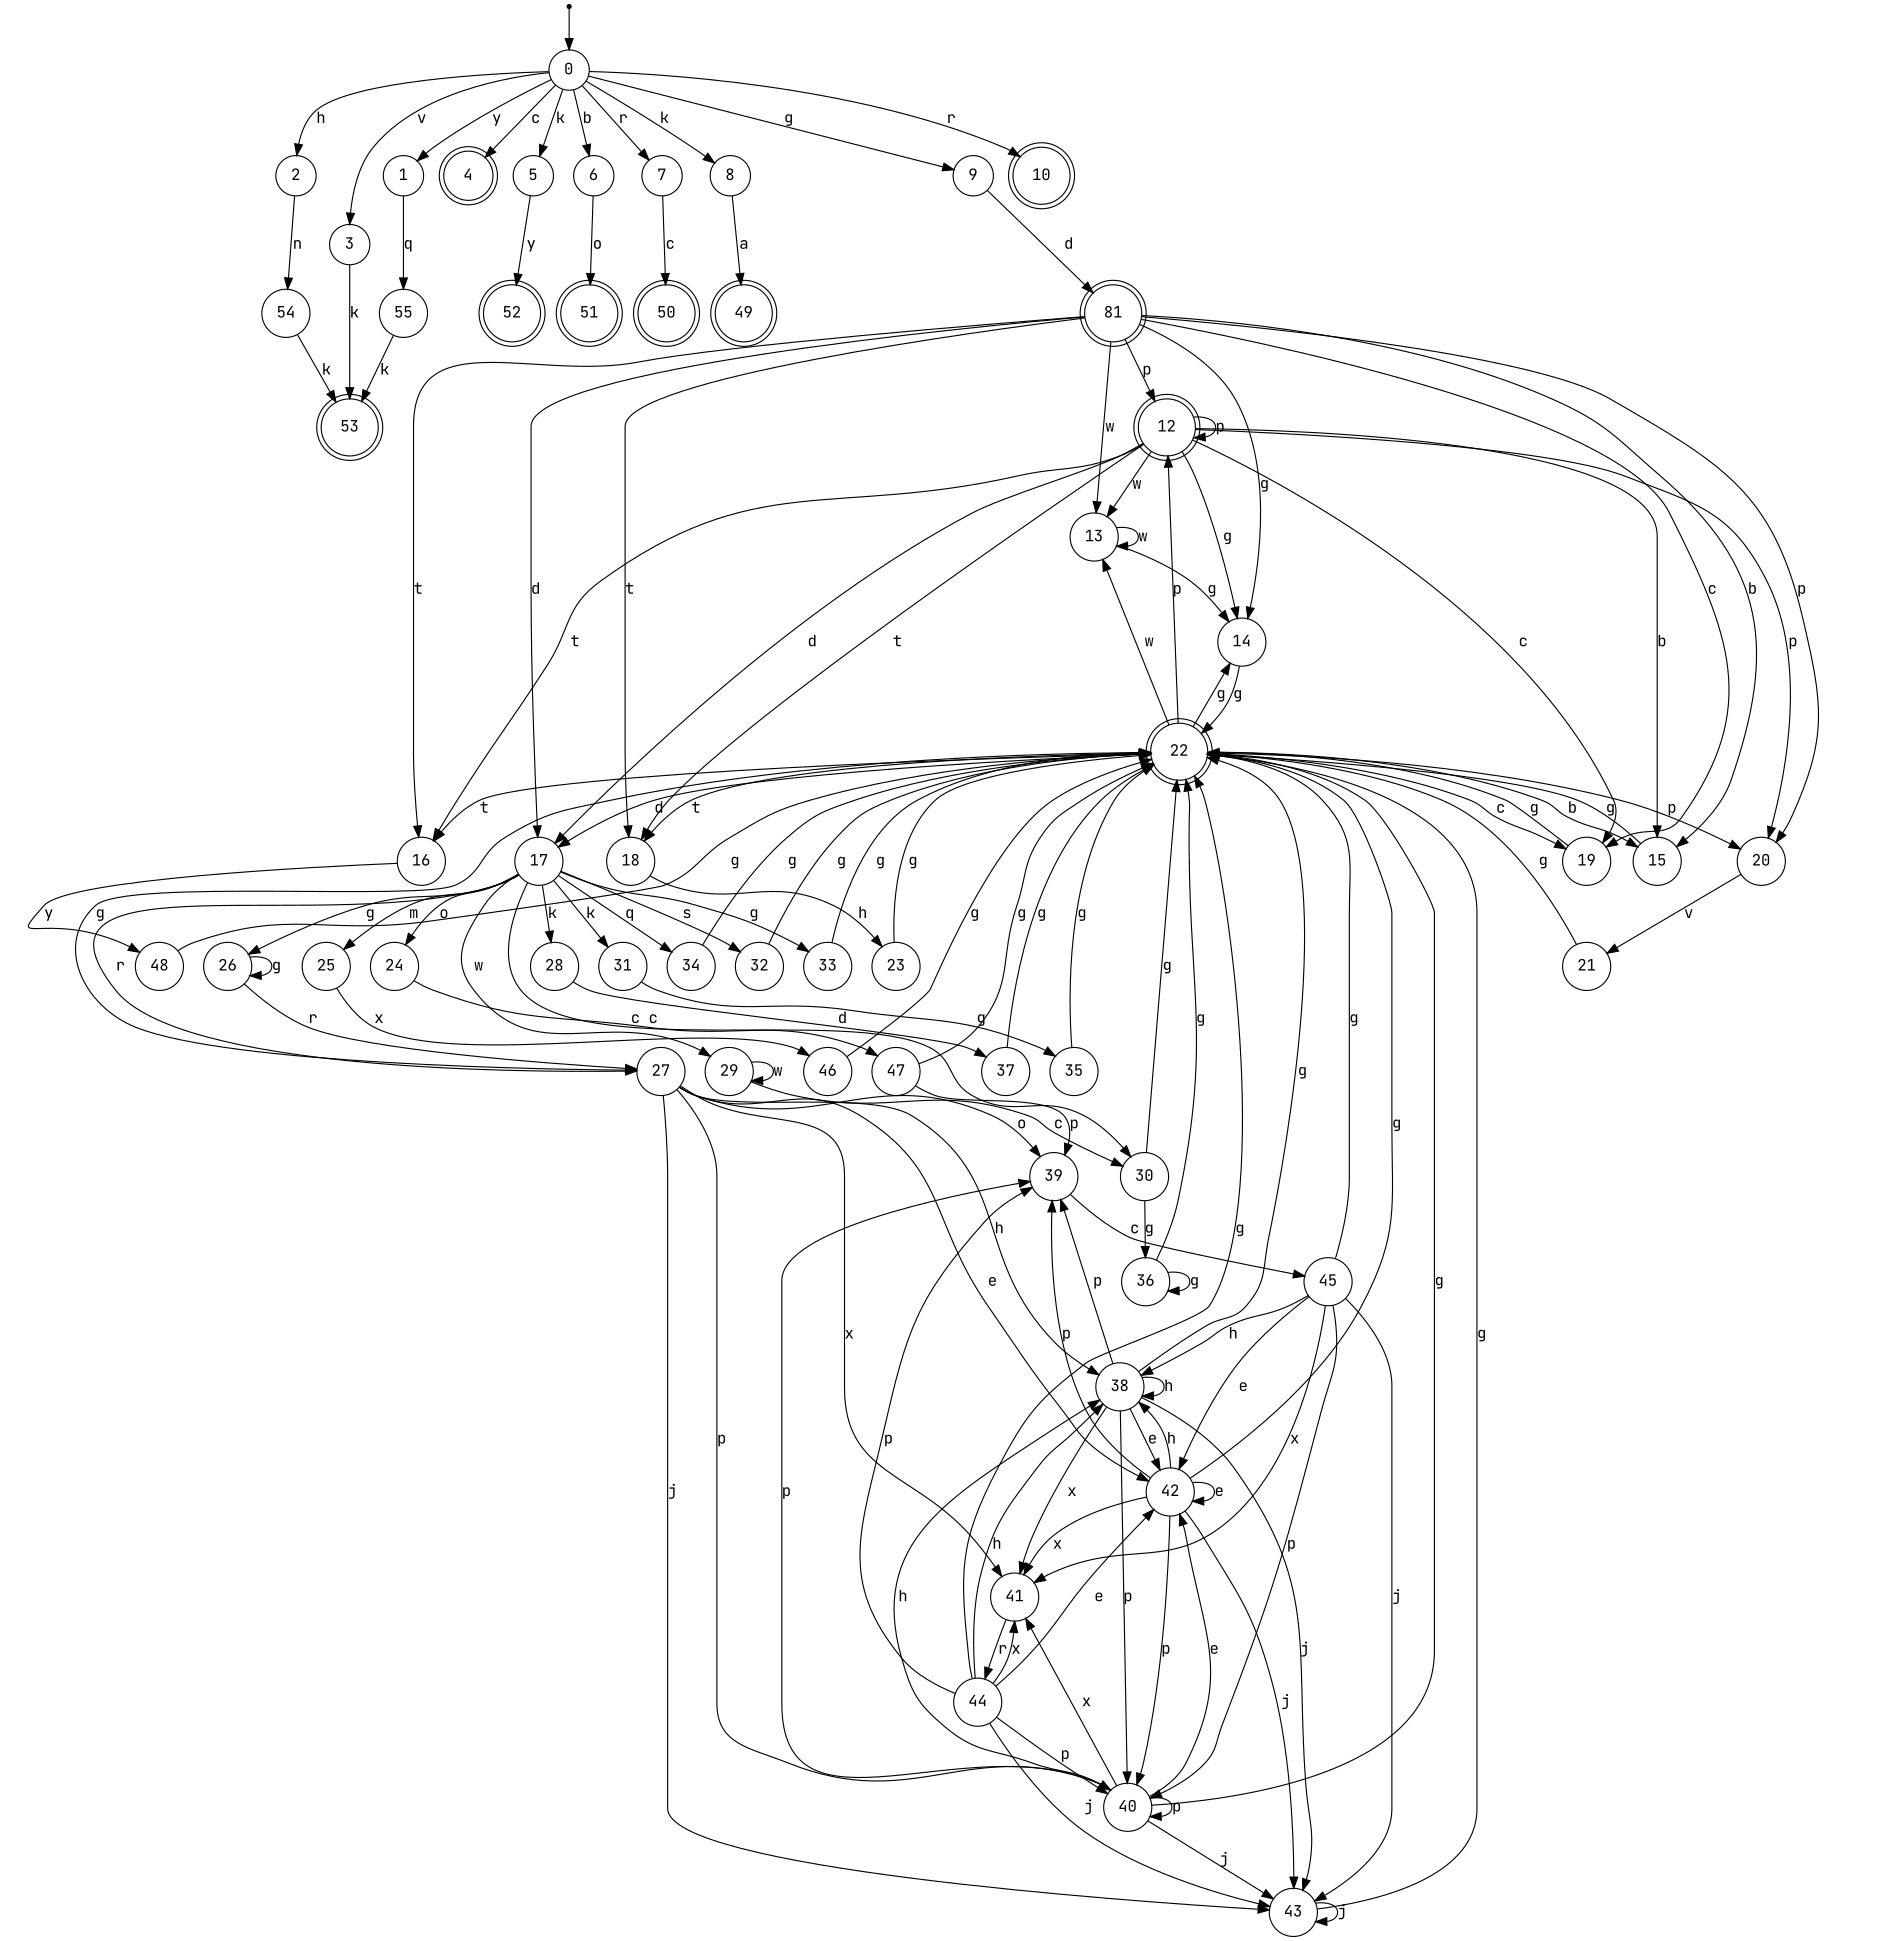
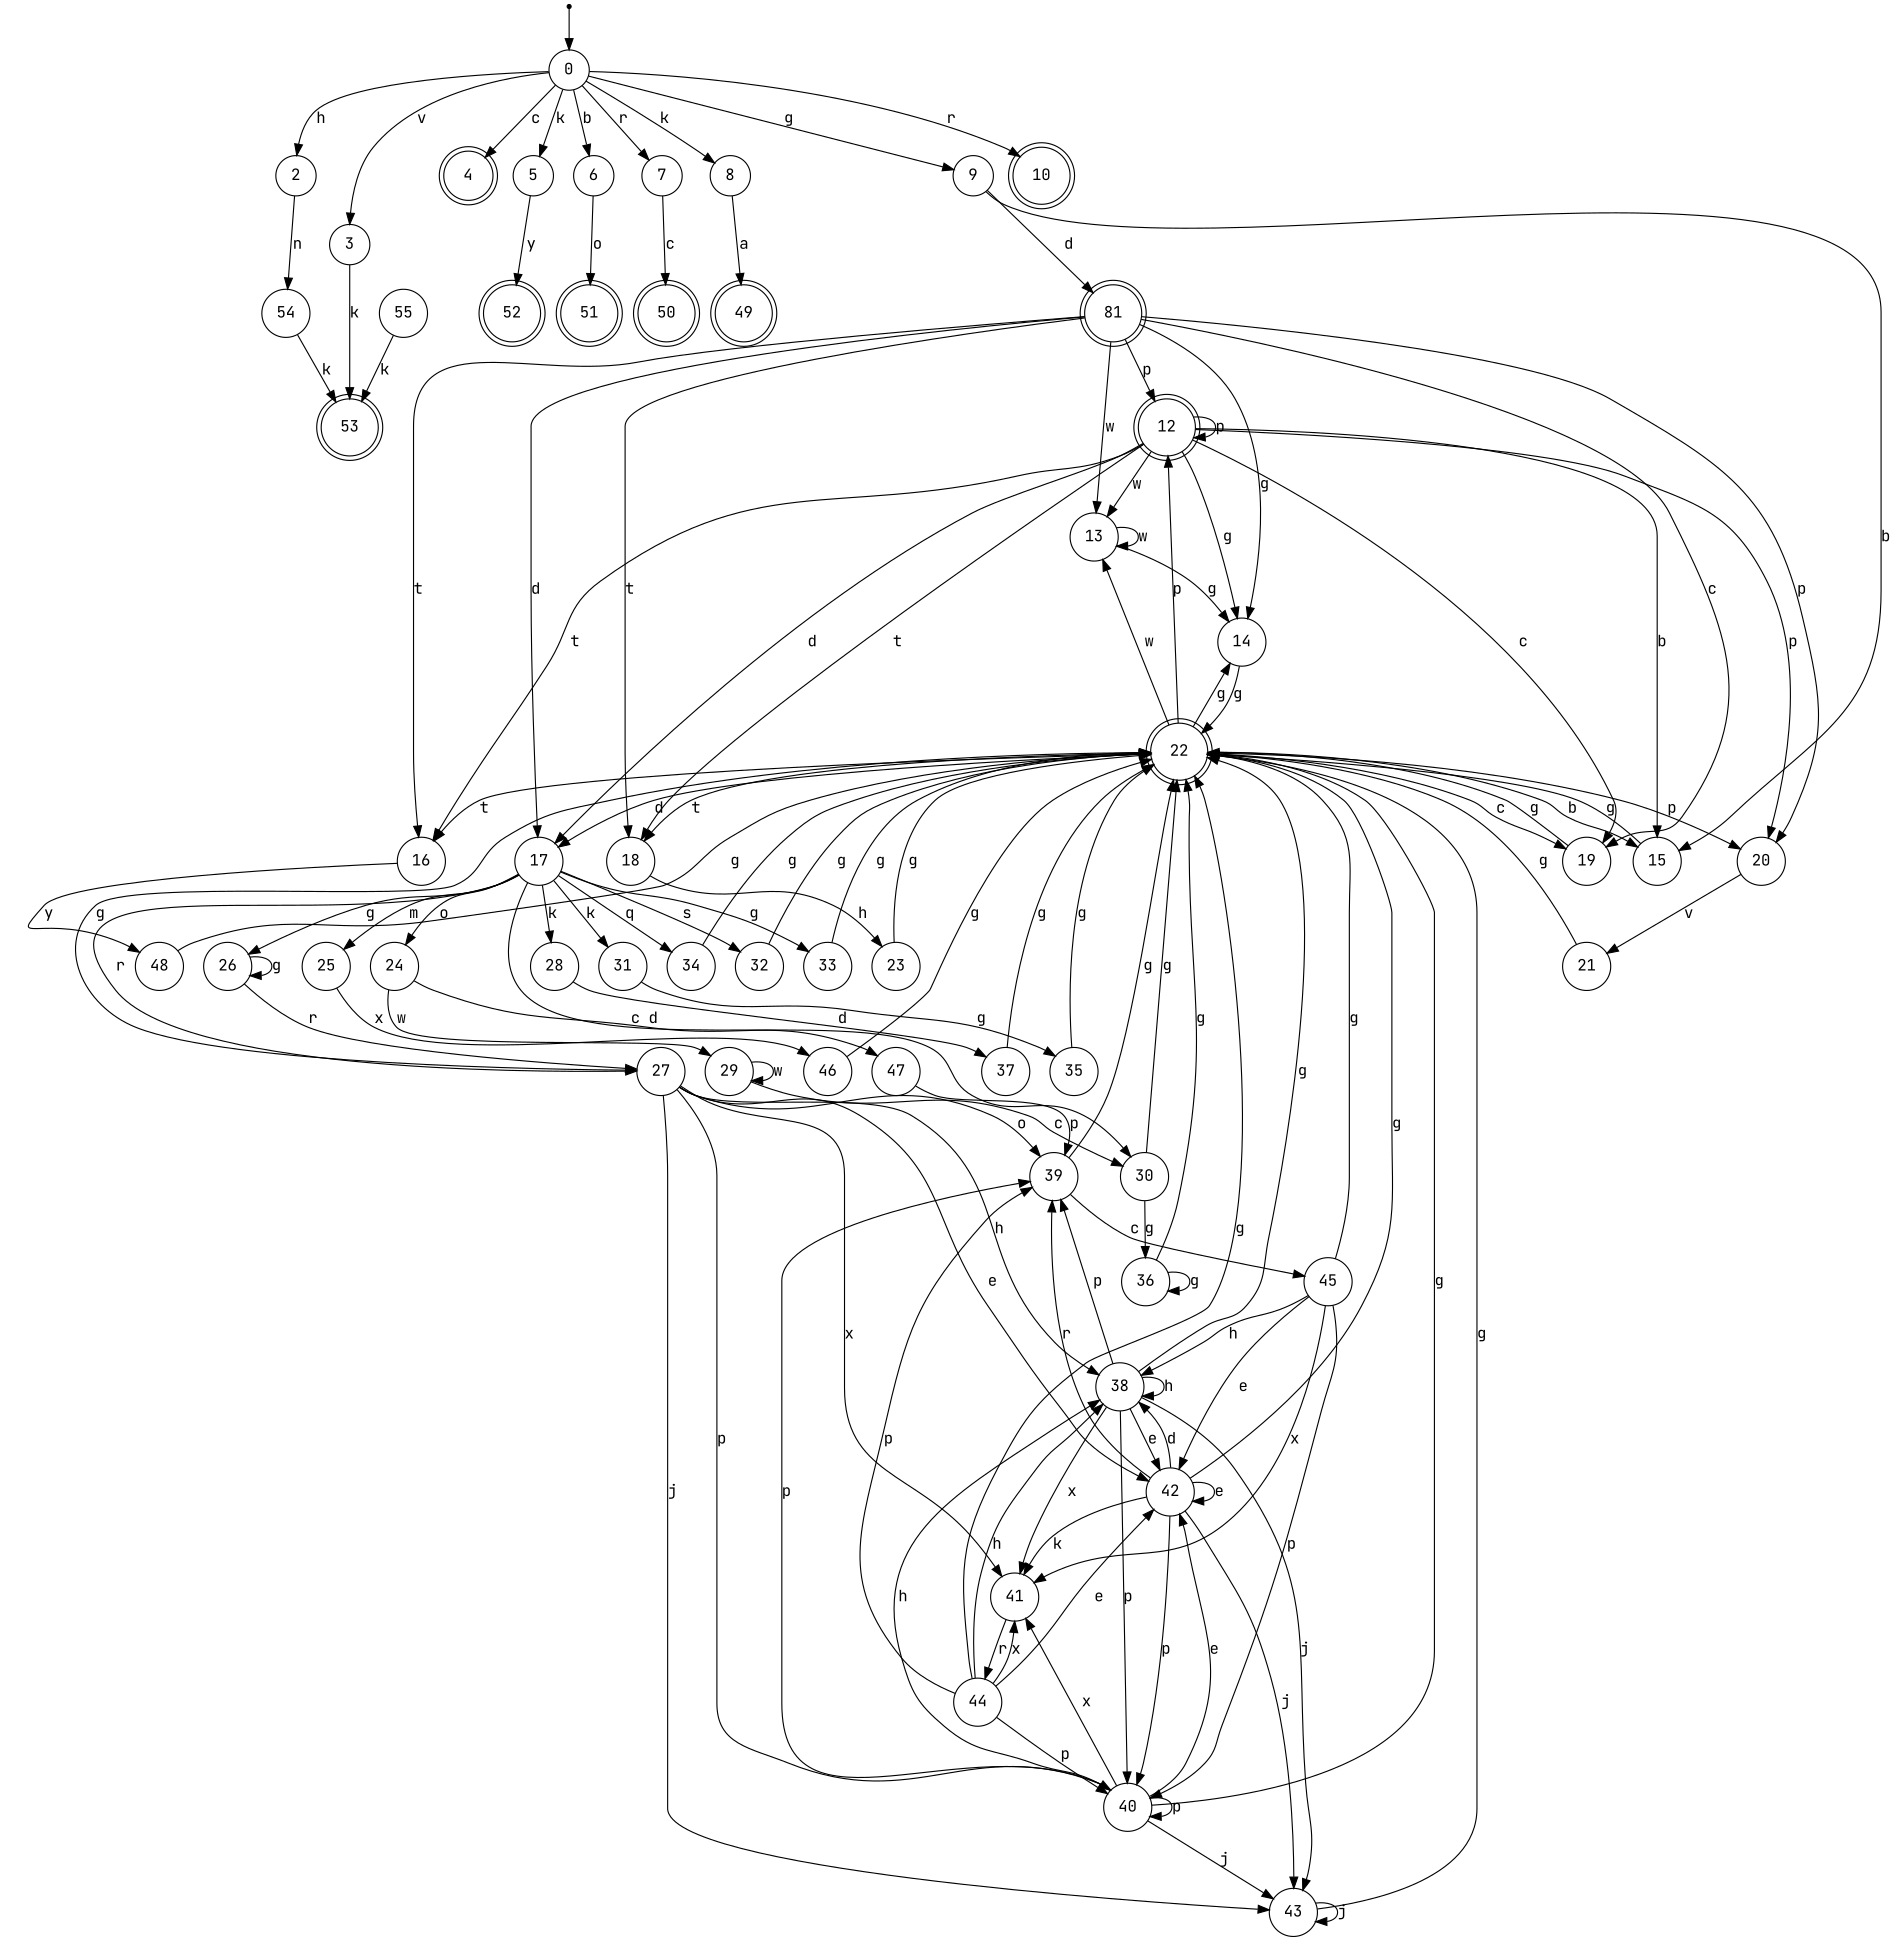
(403, 176) -> none
(1607, 430) -> (1756, 223)
(1017, 907) -> (1137, 980)
(654, 1019) -> (654, 1019)
(513, 1023) -> (528, 1042)
(1067, 1334) -> (1067, 1334)
(1172, 1439) -> (1172, 1439)
(1058, 1544) -> (1058, 1544)
(1392, 1604) -> none
(1103, 1844) -> none
